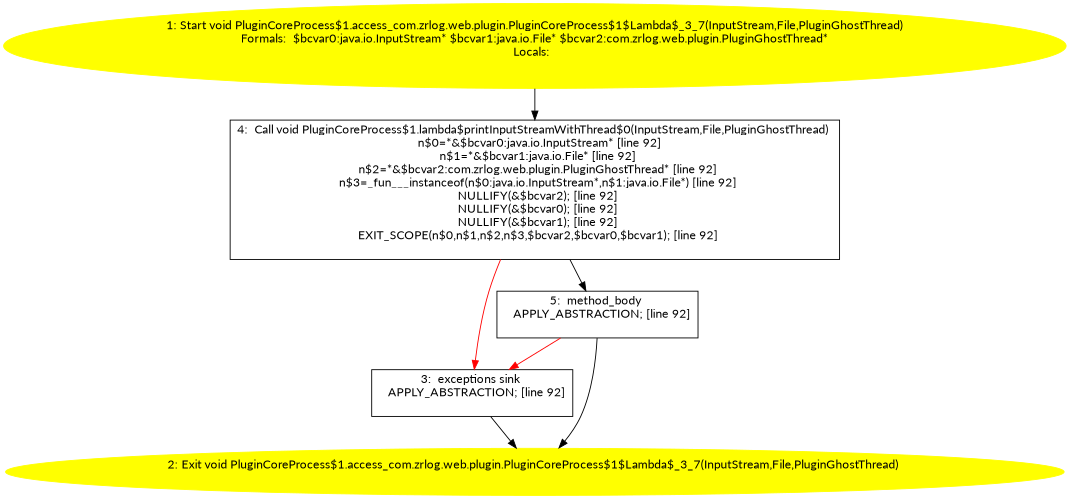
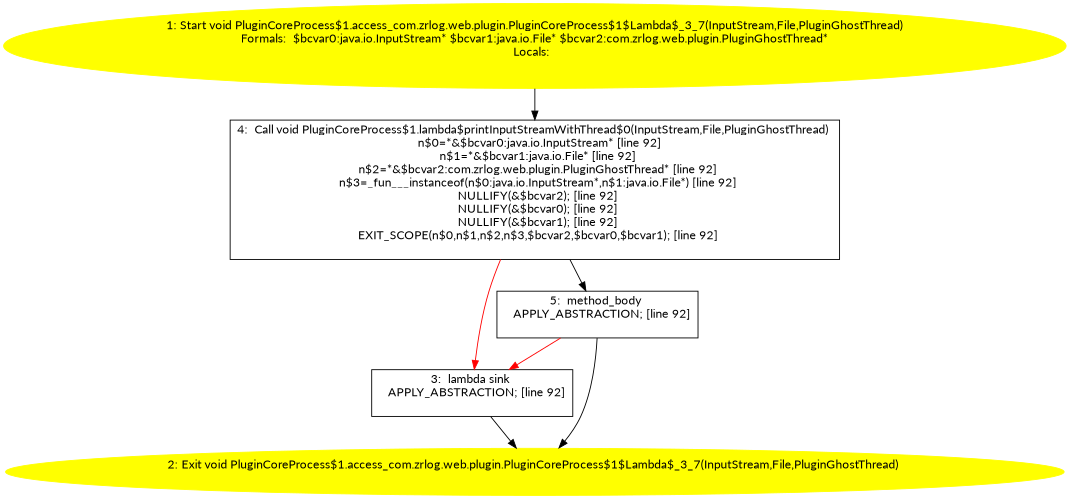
(472, 393) -> (472, 393)
